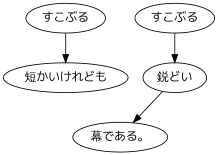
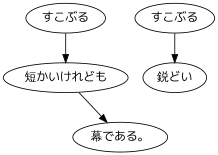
(151, 104) -> (90, 104)
